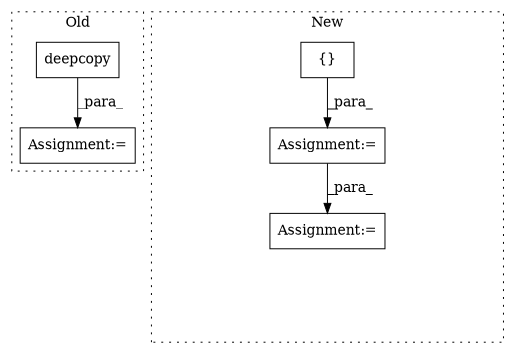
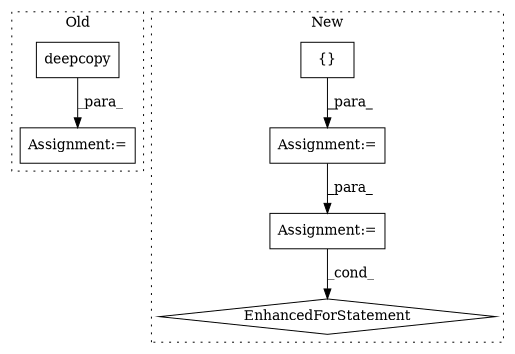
none -> (327, 317)
